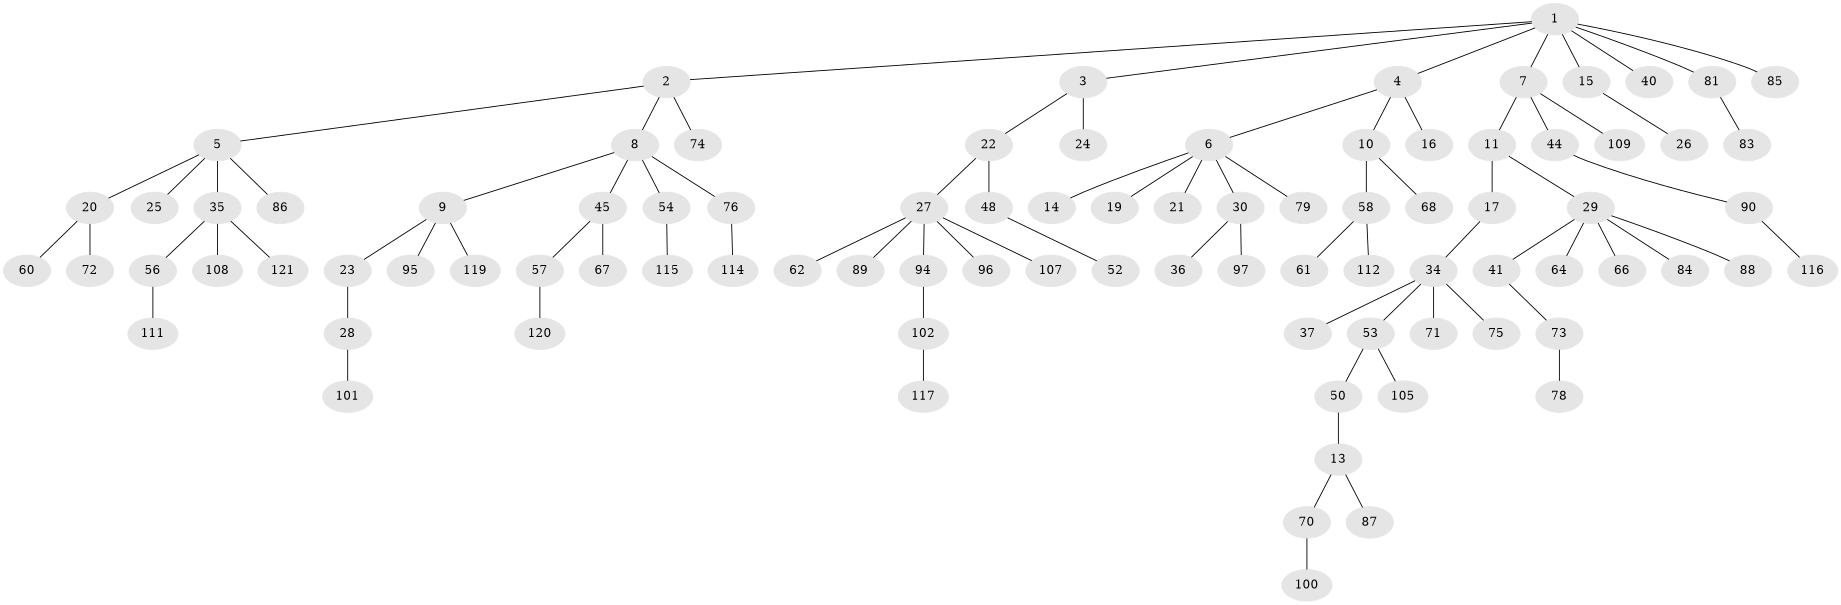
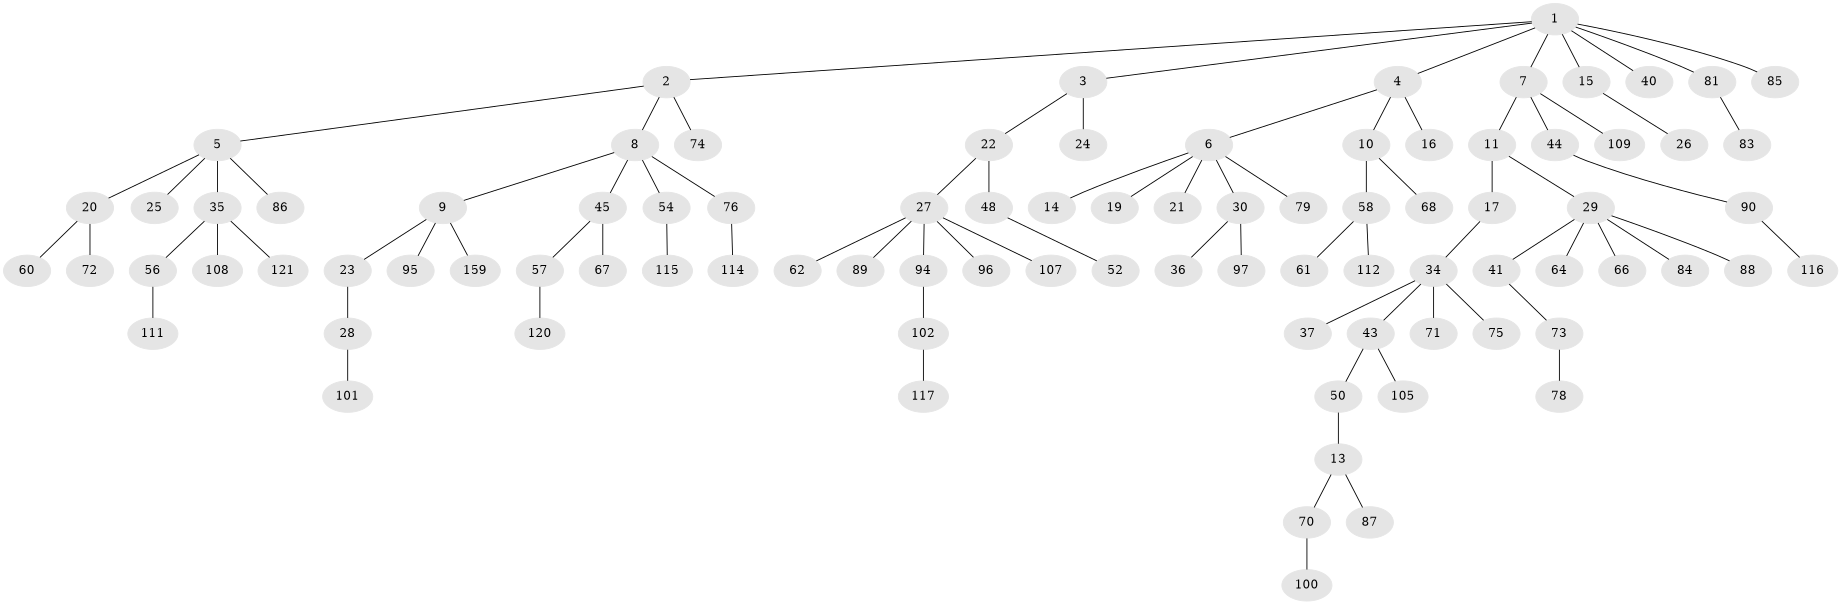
(475, 271) -> (475, 271)
(1371, 334) -> (1371, 334)
